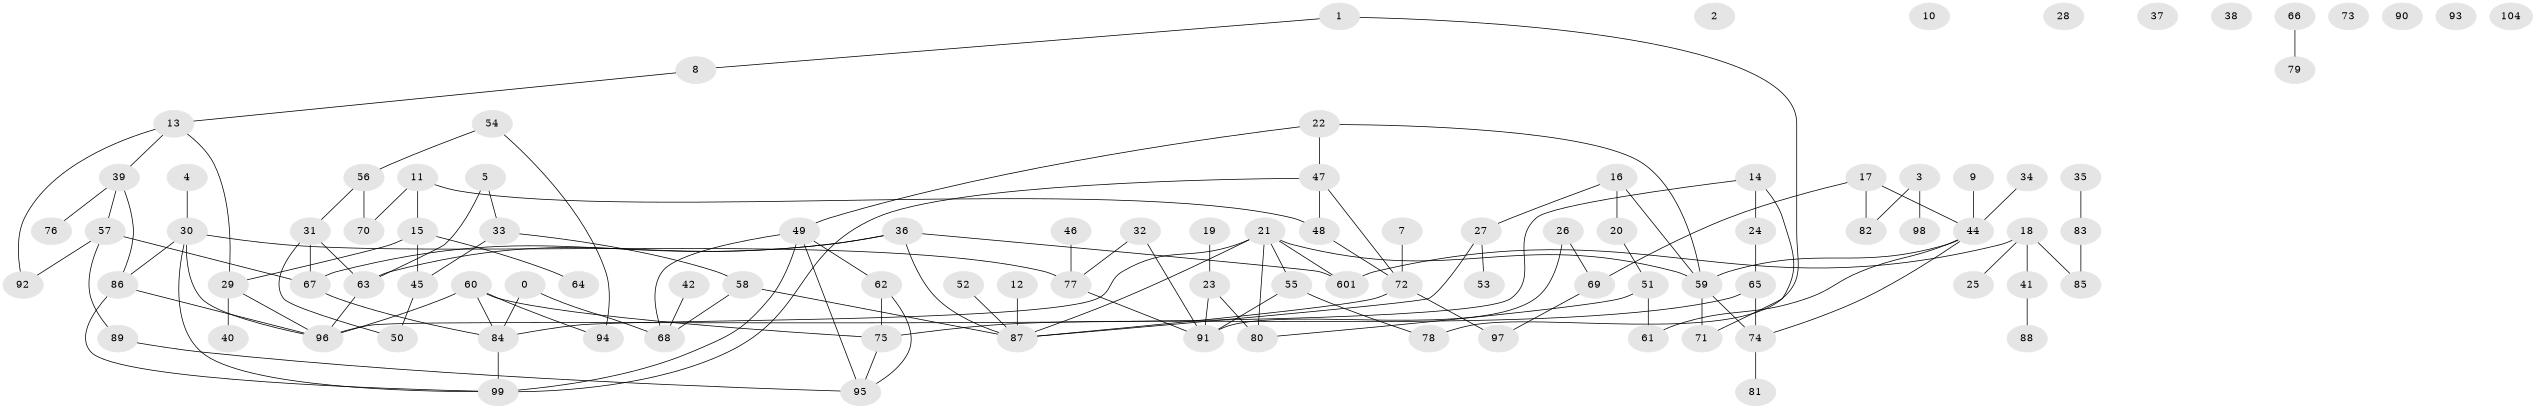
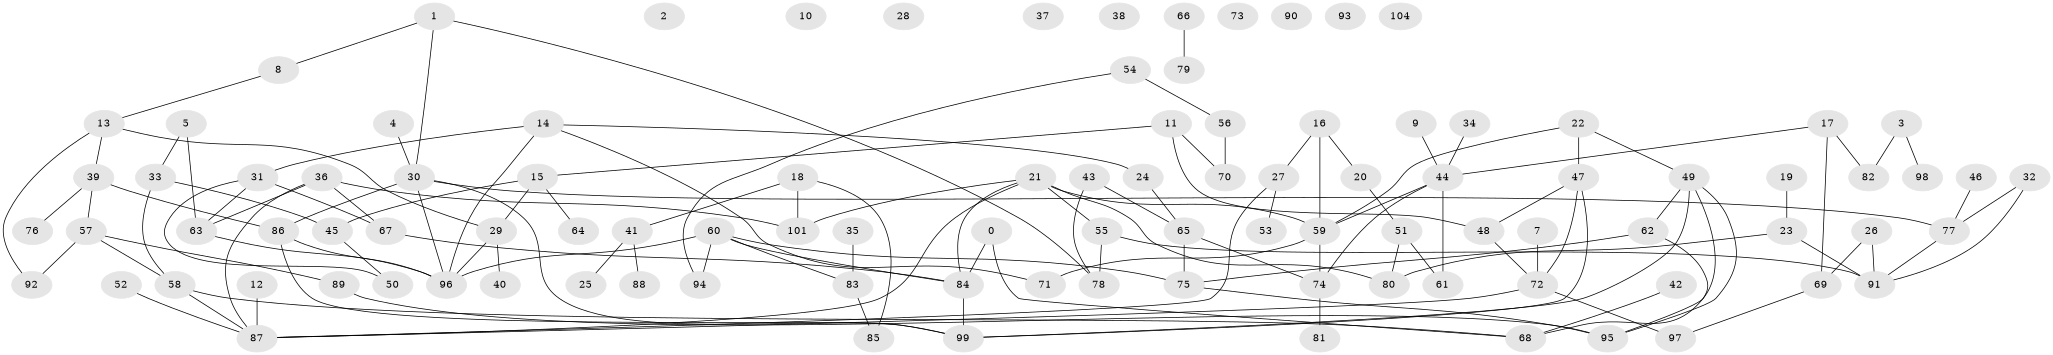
none -> (426, 97)
none -> (1089, 178)
(337, 204) -> (392, 144)
(208, 258) -> (131, 258)
none -> (780, 258)
(2000, 258) -> (607, 260)
(1347, 285) -> (798, 231)
